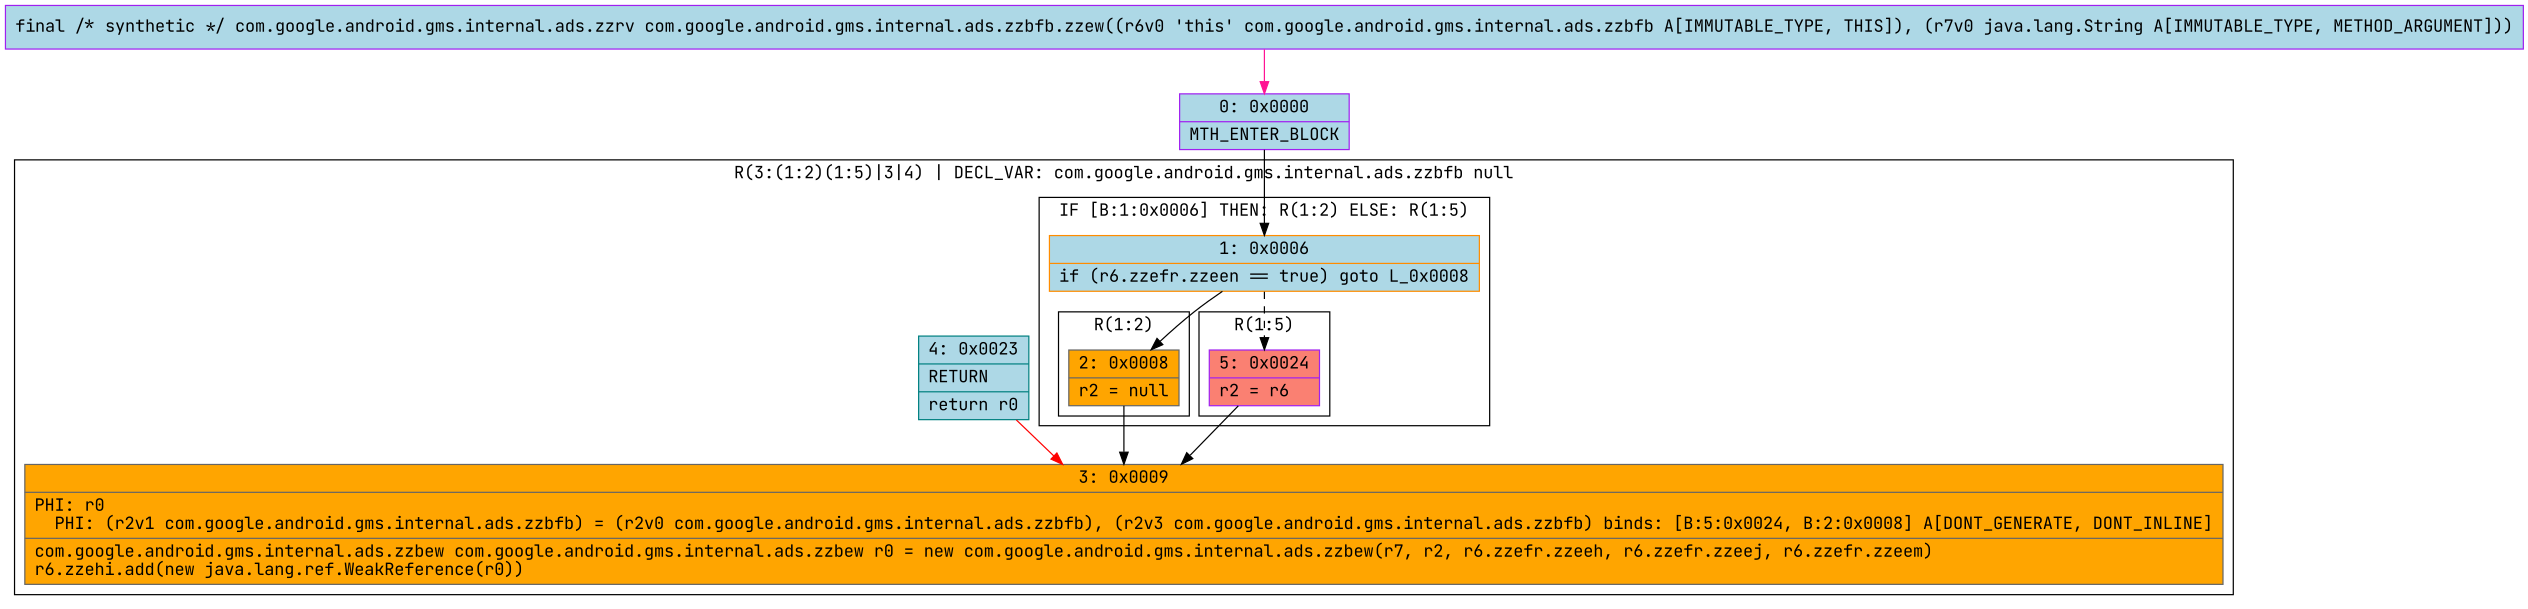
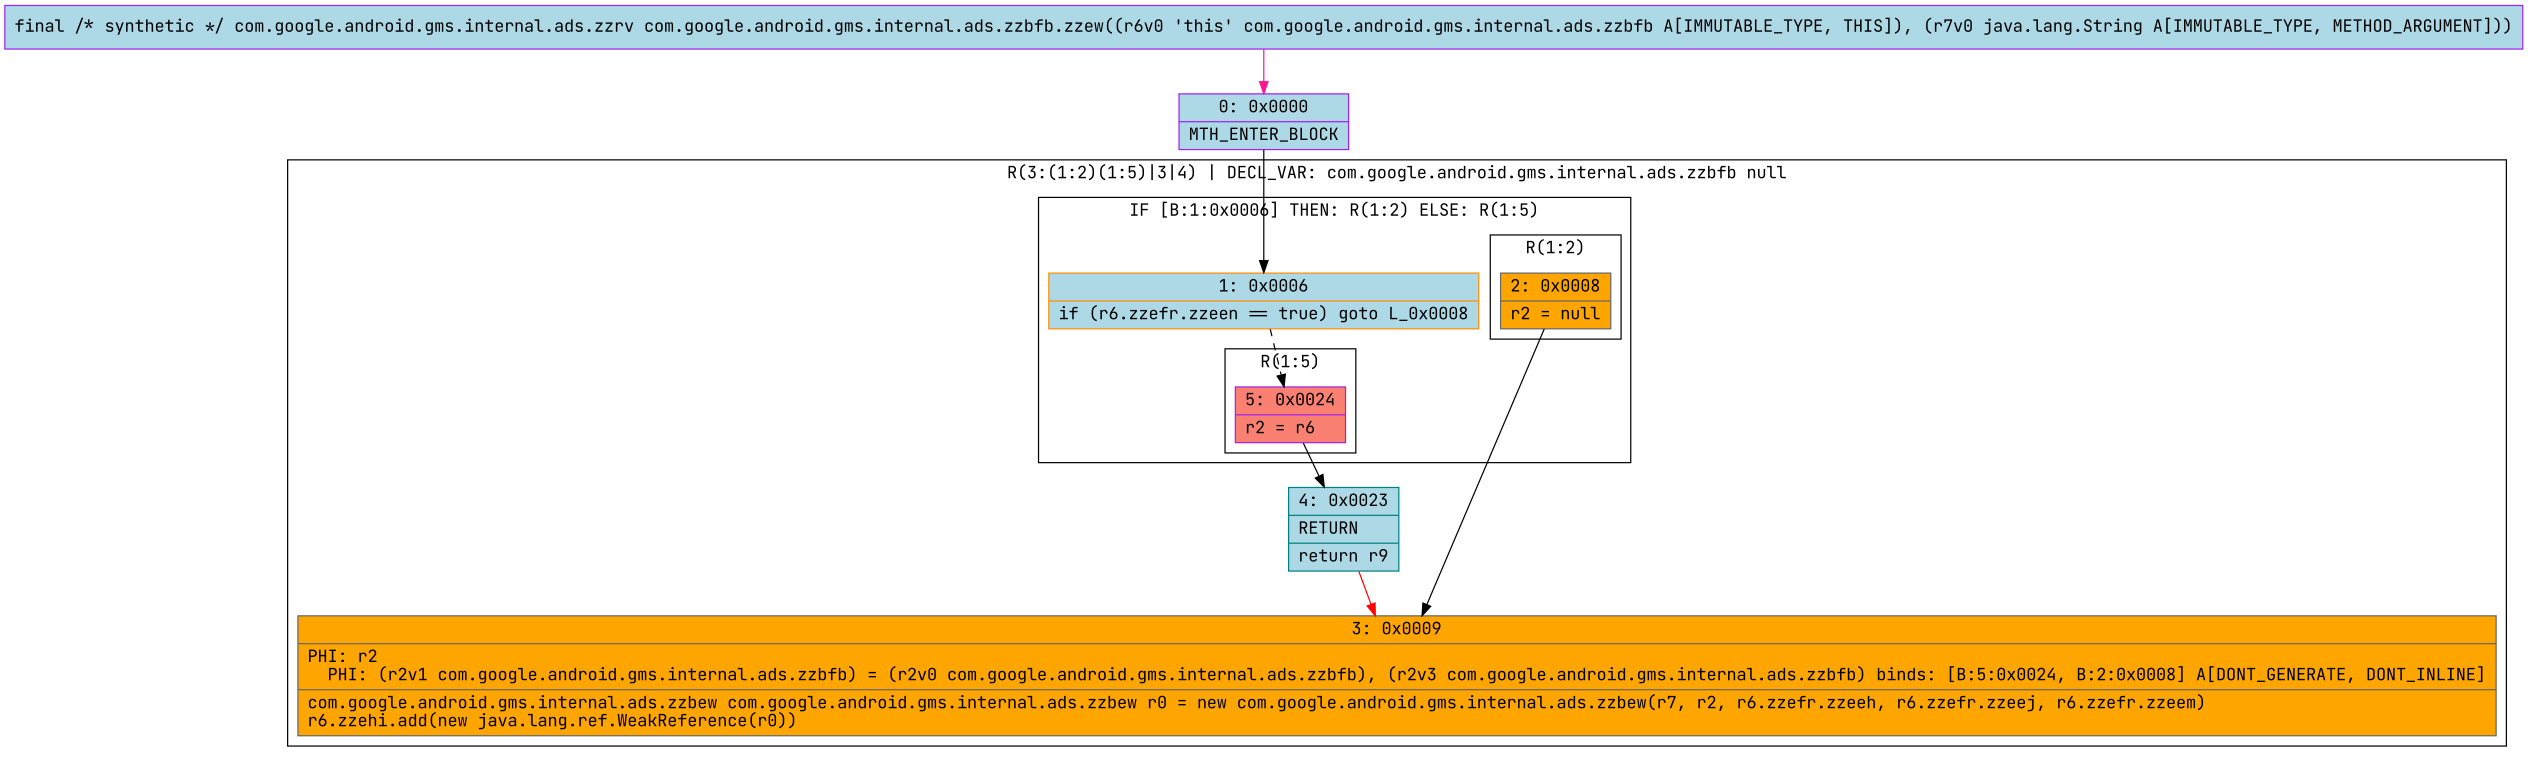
(1181, 323) -> none
(974, 405) -> (1344, 557)
(1212, 433) -> (1311, 460)
(75, 506) -> (348, 657)
